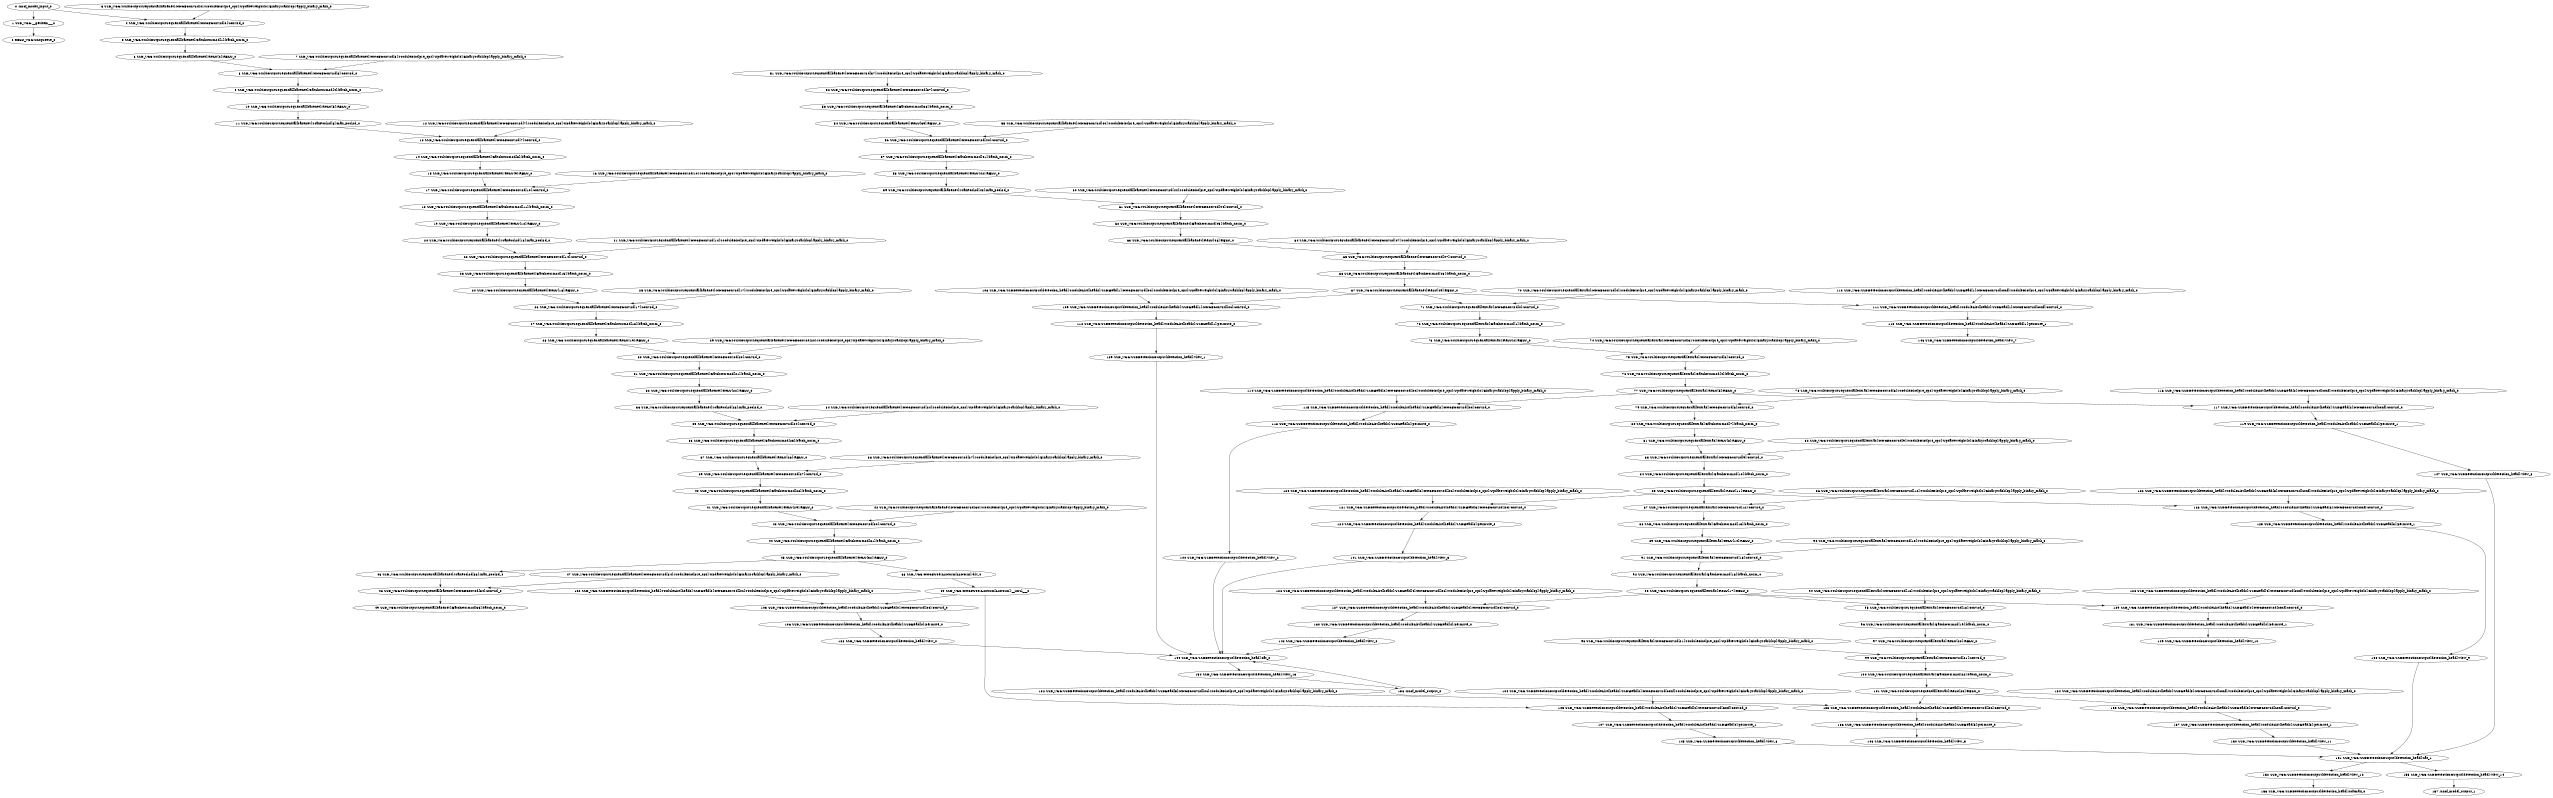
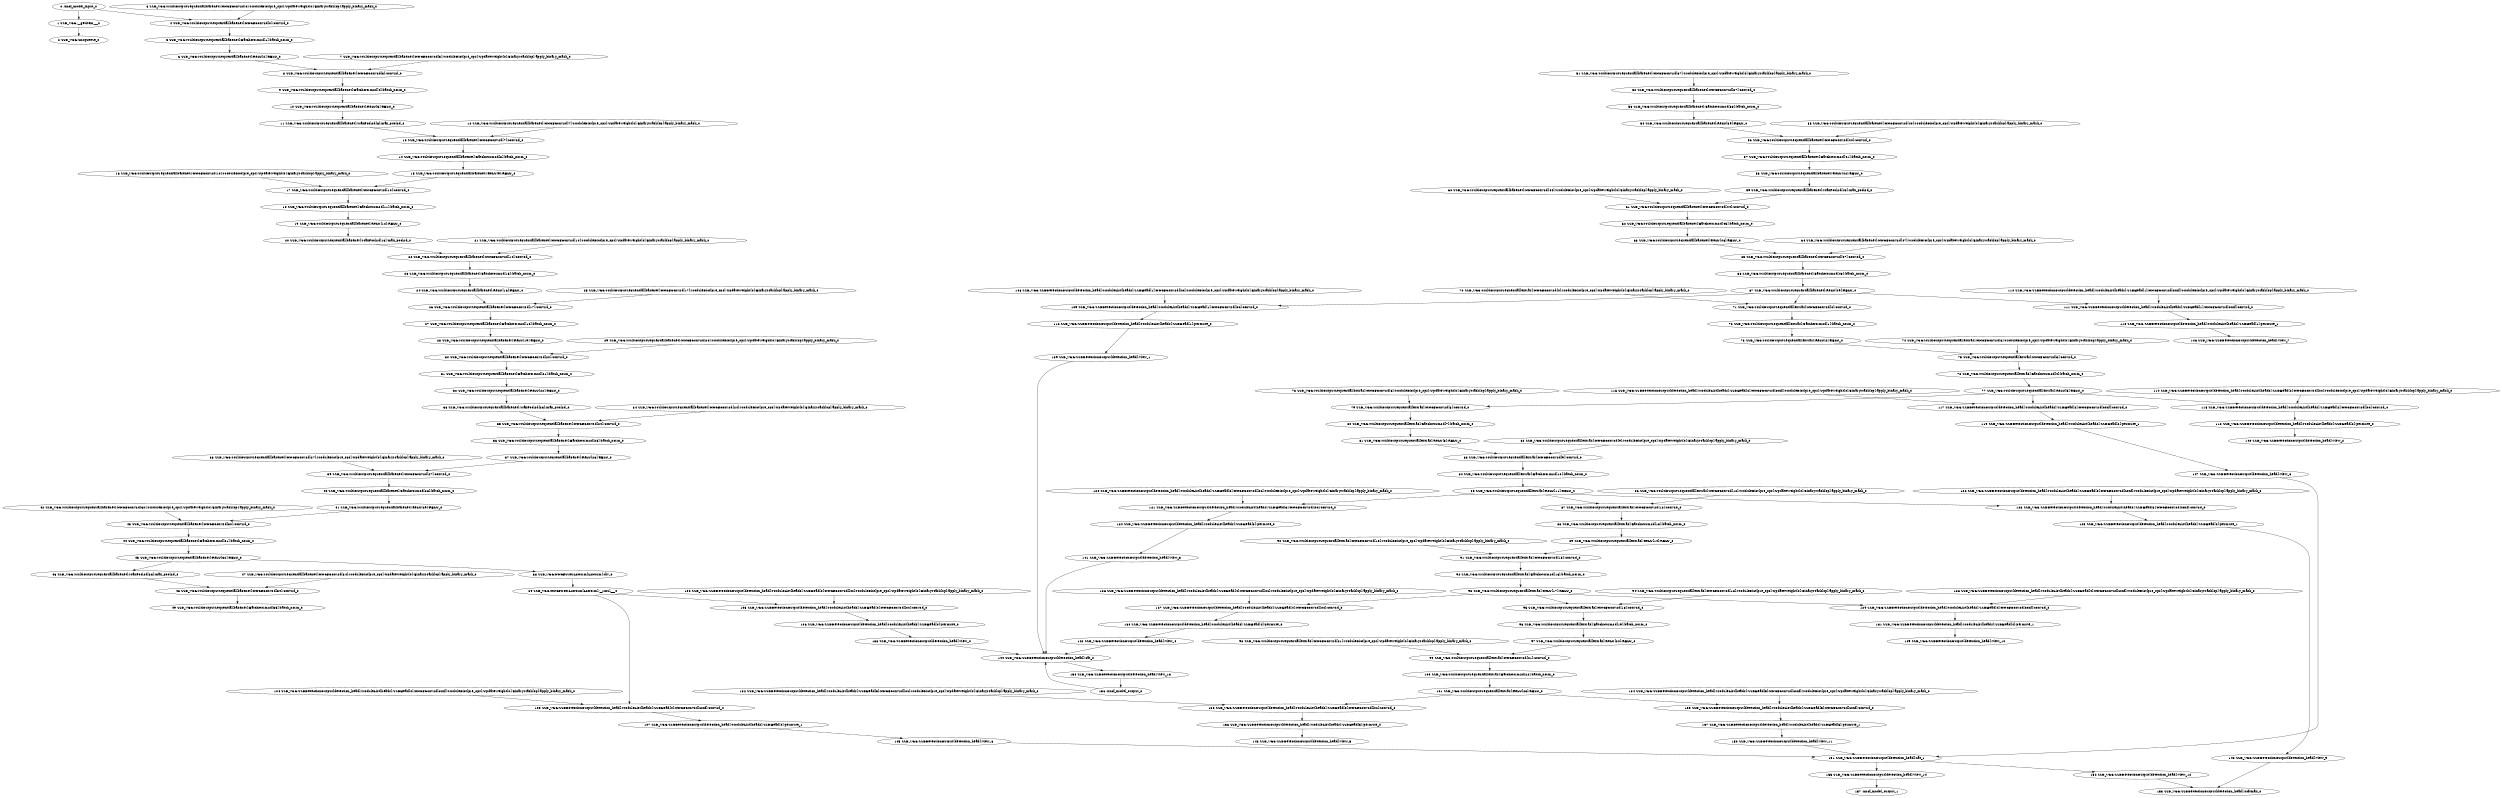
(34, 40) -> (79, 40)
(1214, 606) -> none
(2412, 711) -> (2245, 774)
